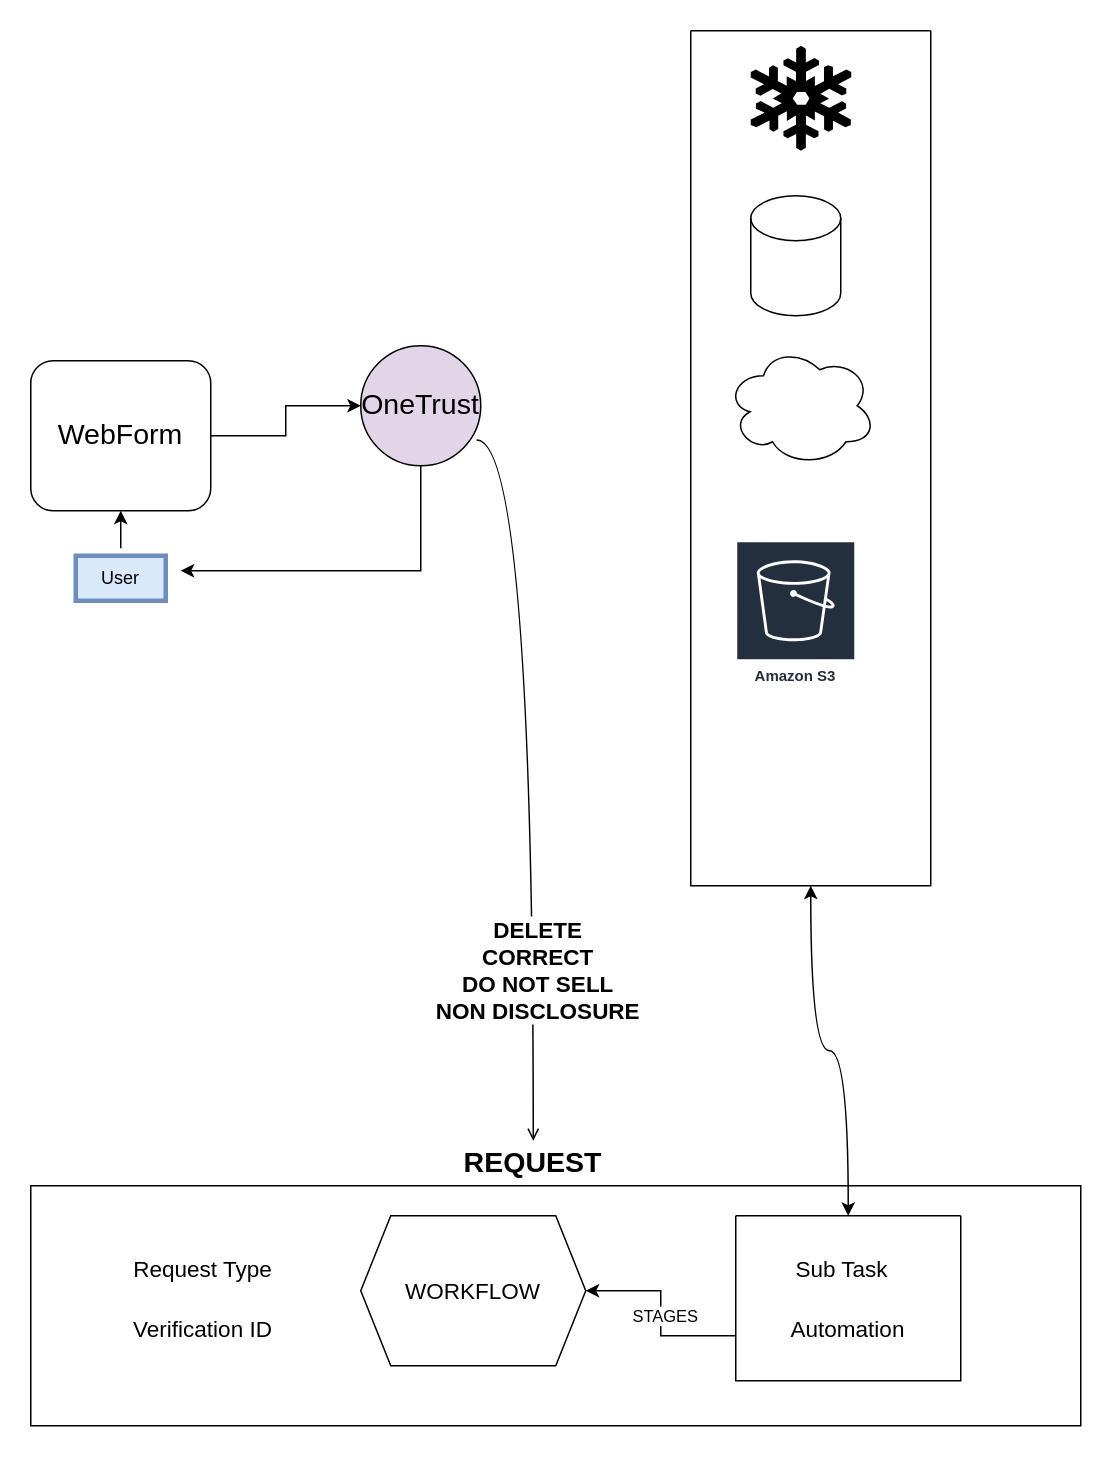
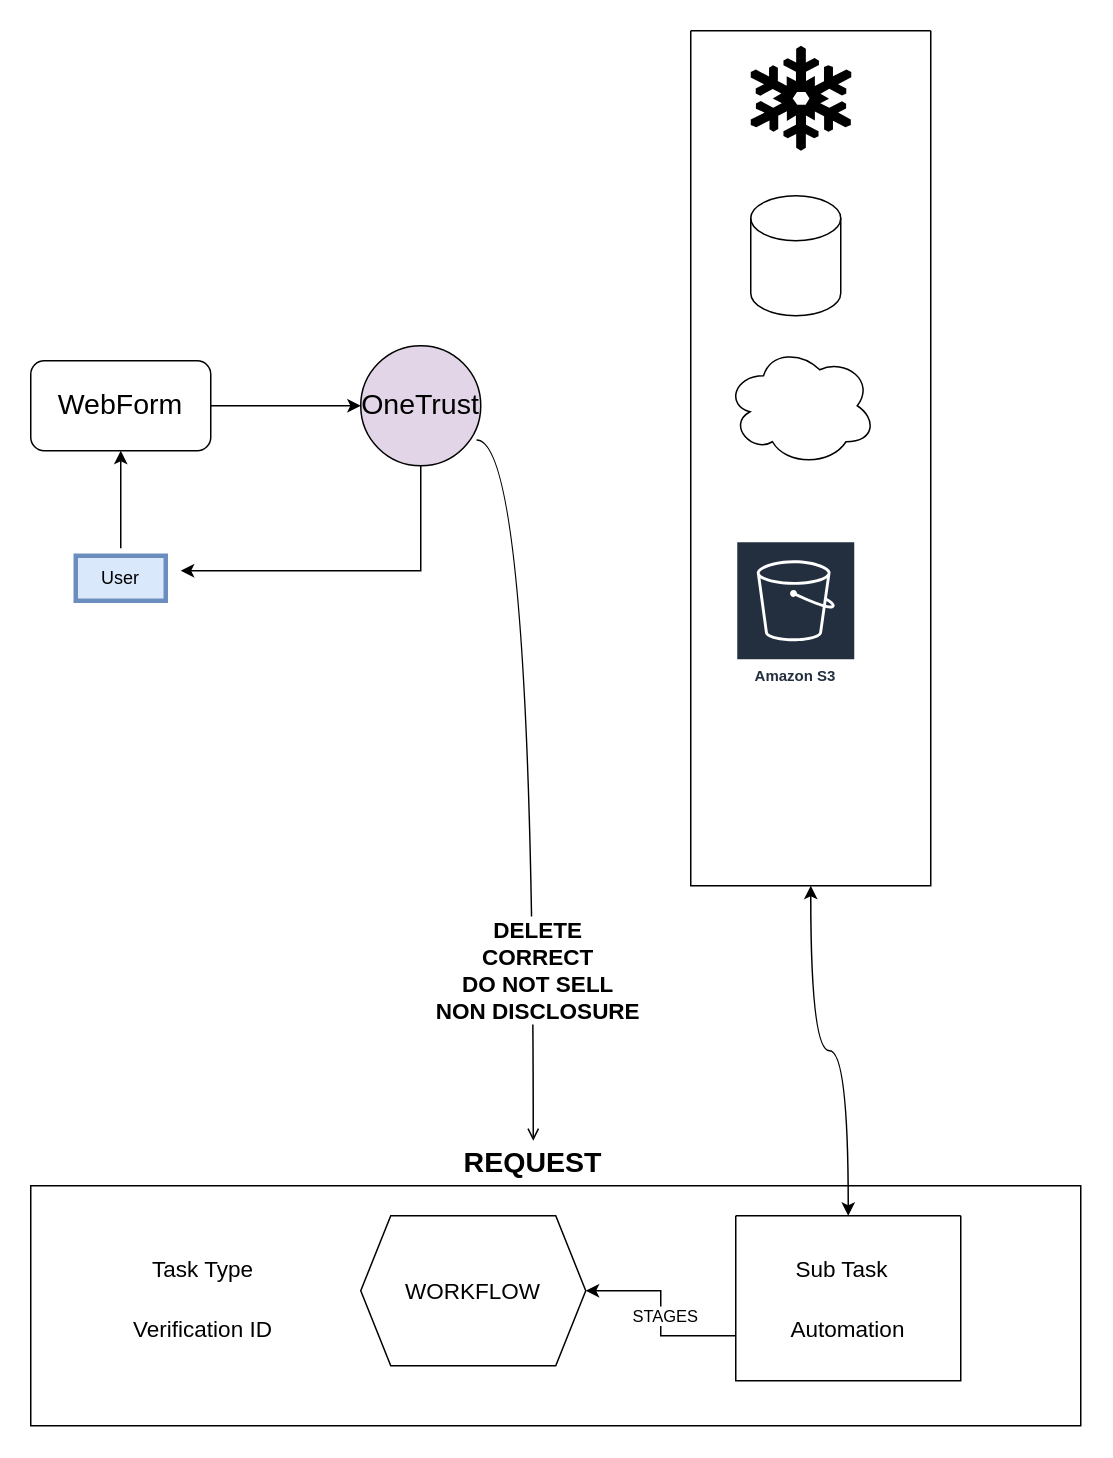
(121, 436) -> (121, 406)
(203, 1268) -> (203, 1268)
